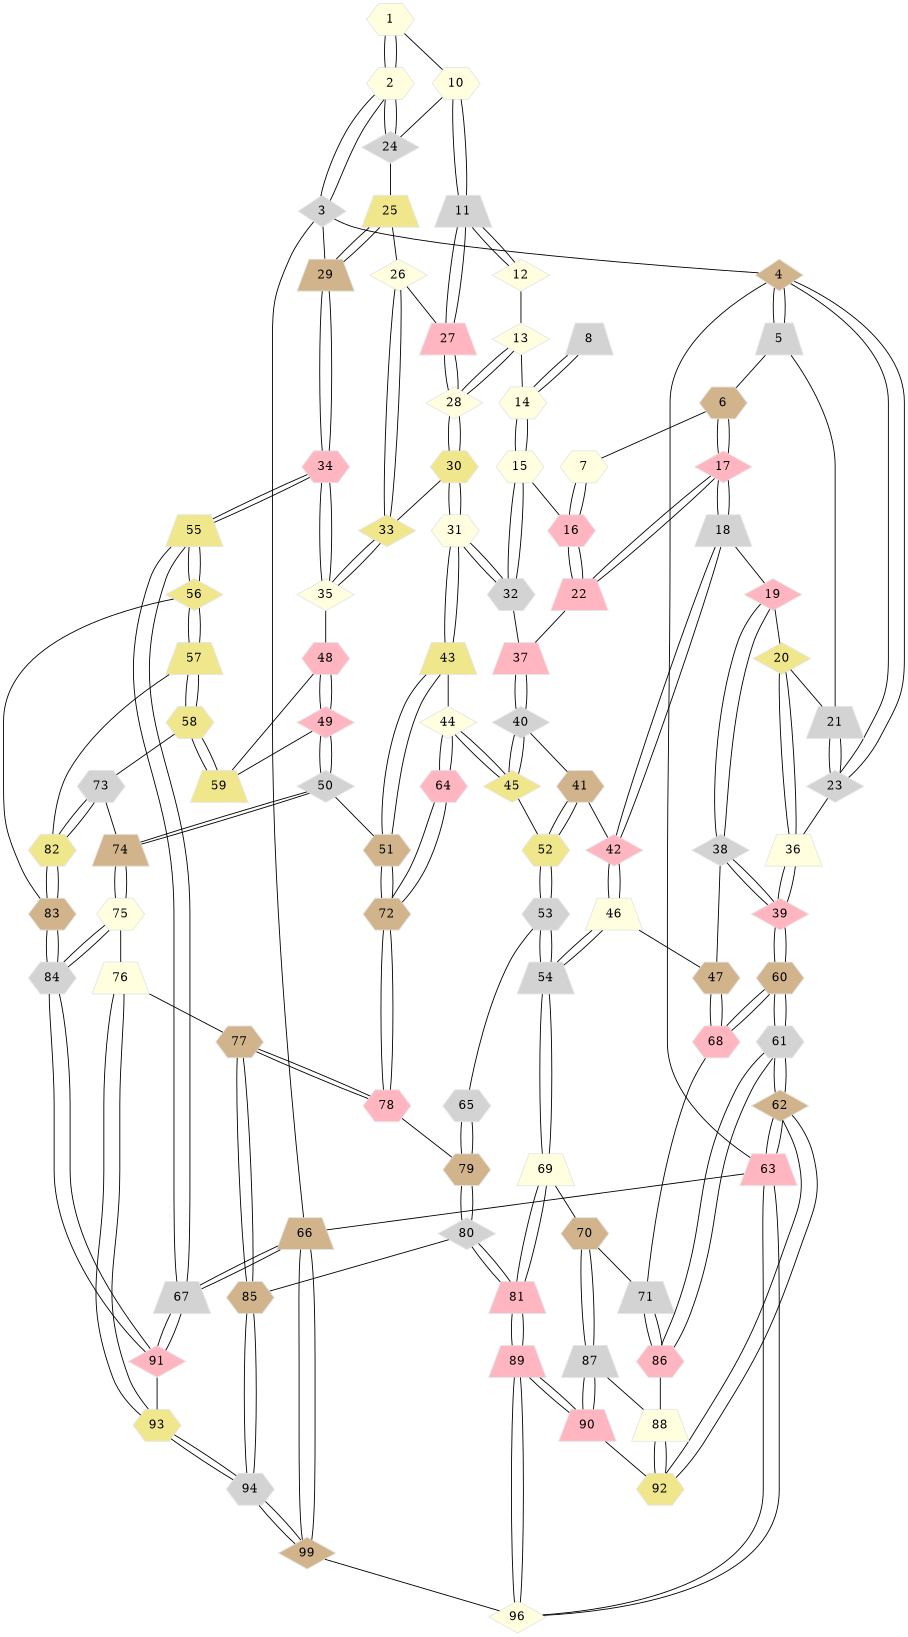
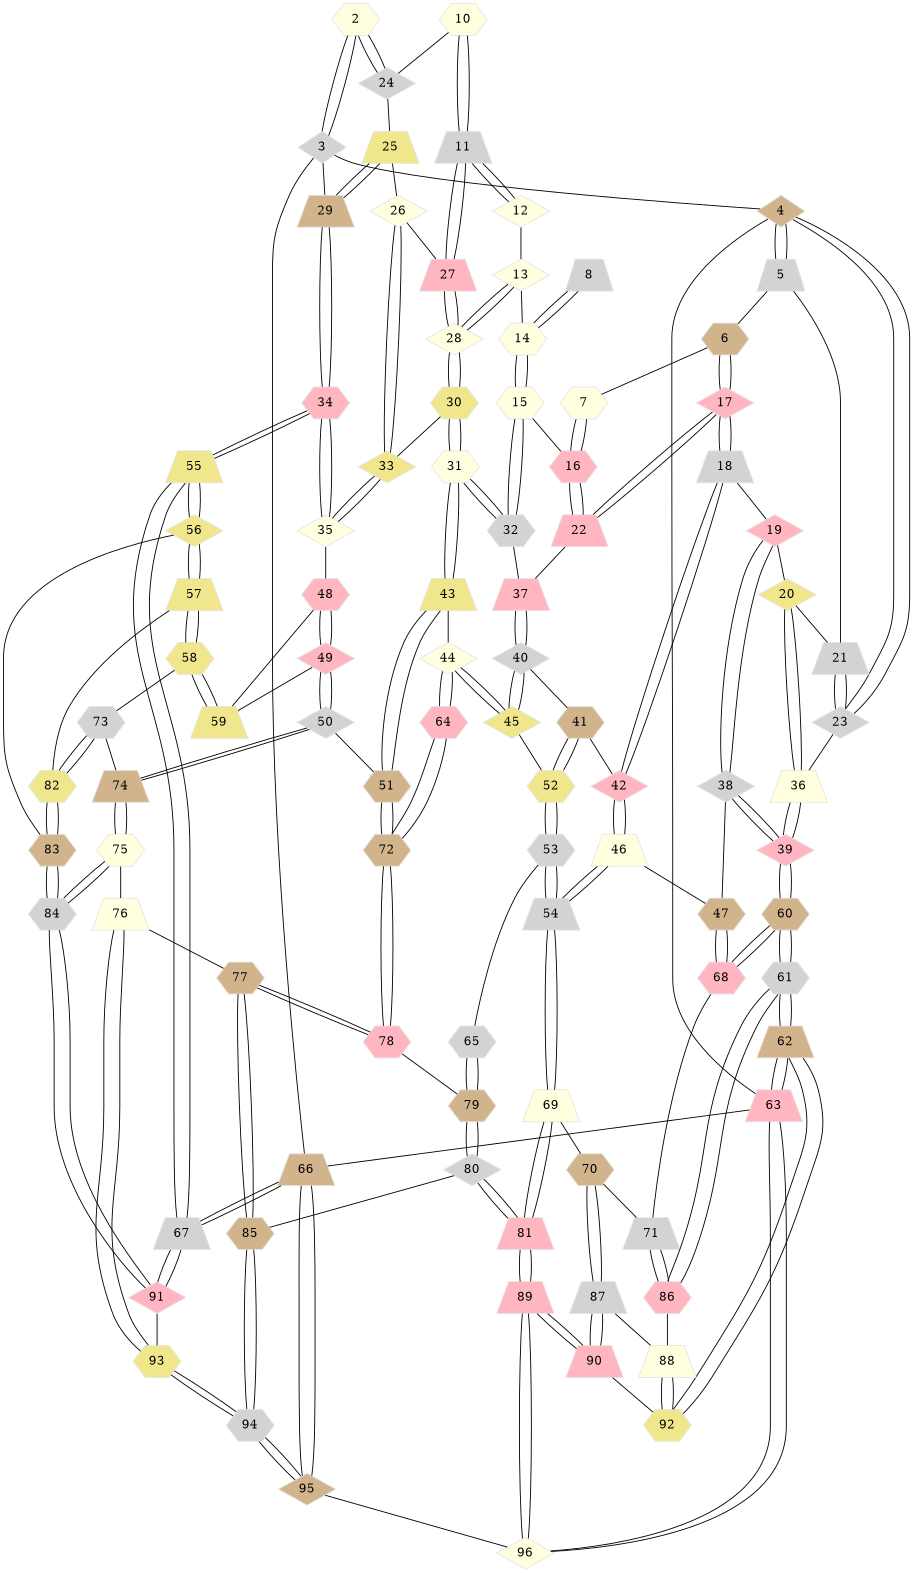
(390, 20) -> none
(780, 1106) -> (785, 1042)
(307, 1553) -> (307, 1489)
